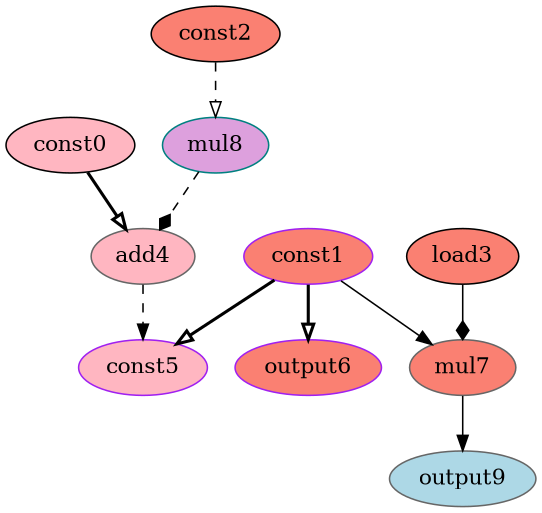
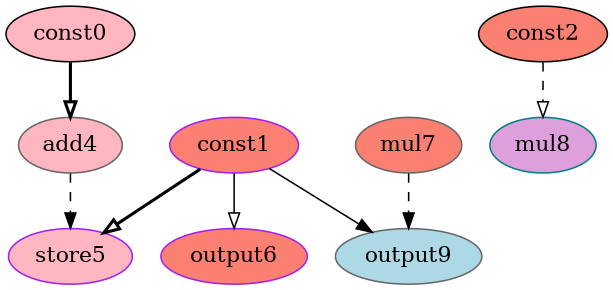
(185, 193) -> none
(463, 256) -> none
(308, 304) -> (234, 193)
(380, 308) -> (314, 196)
(143, 368) -> (70, 256)
(463, 416) -> (409, 193)
